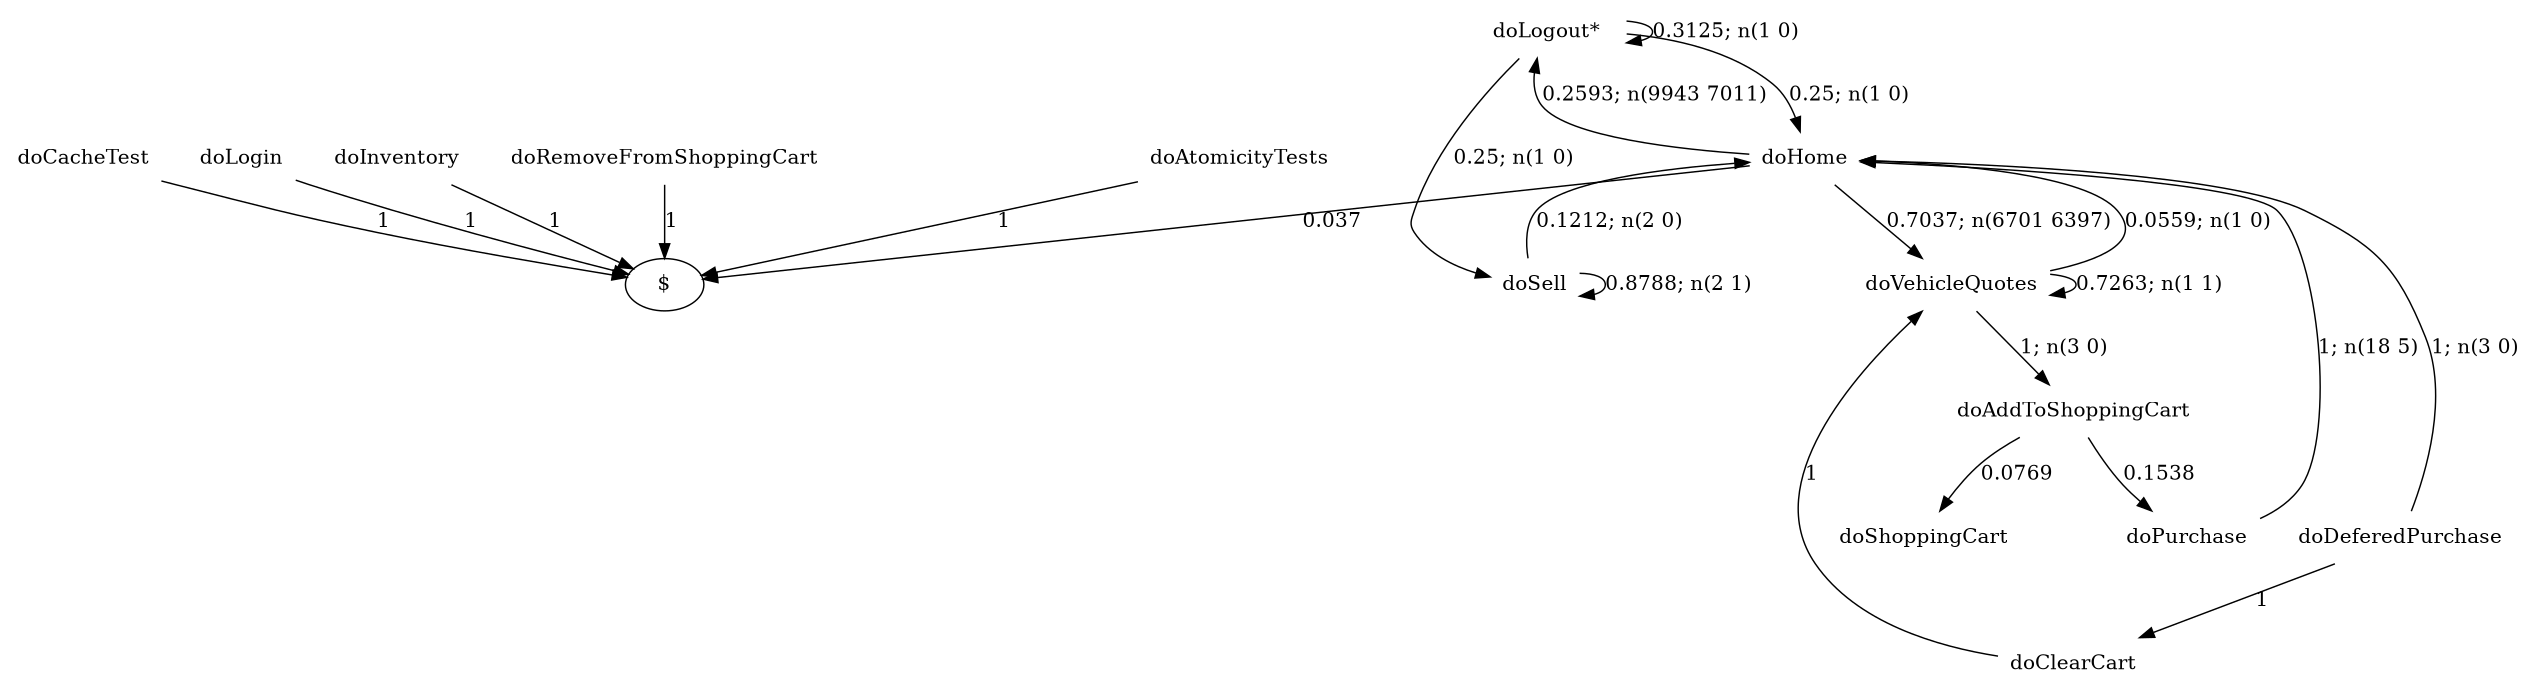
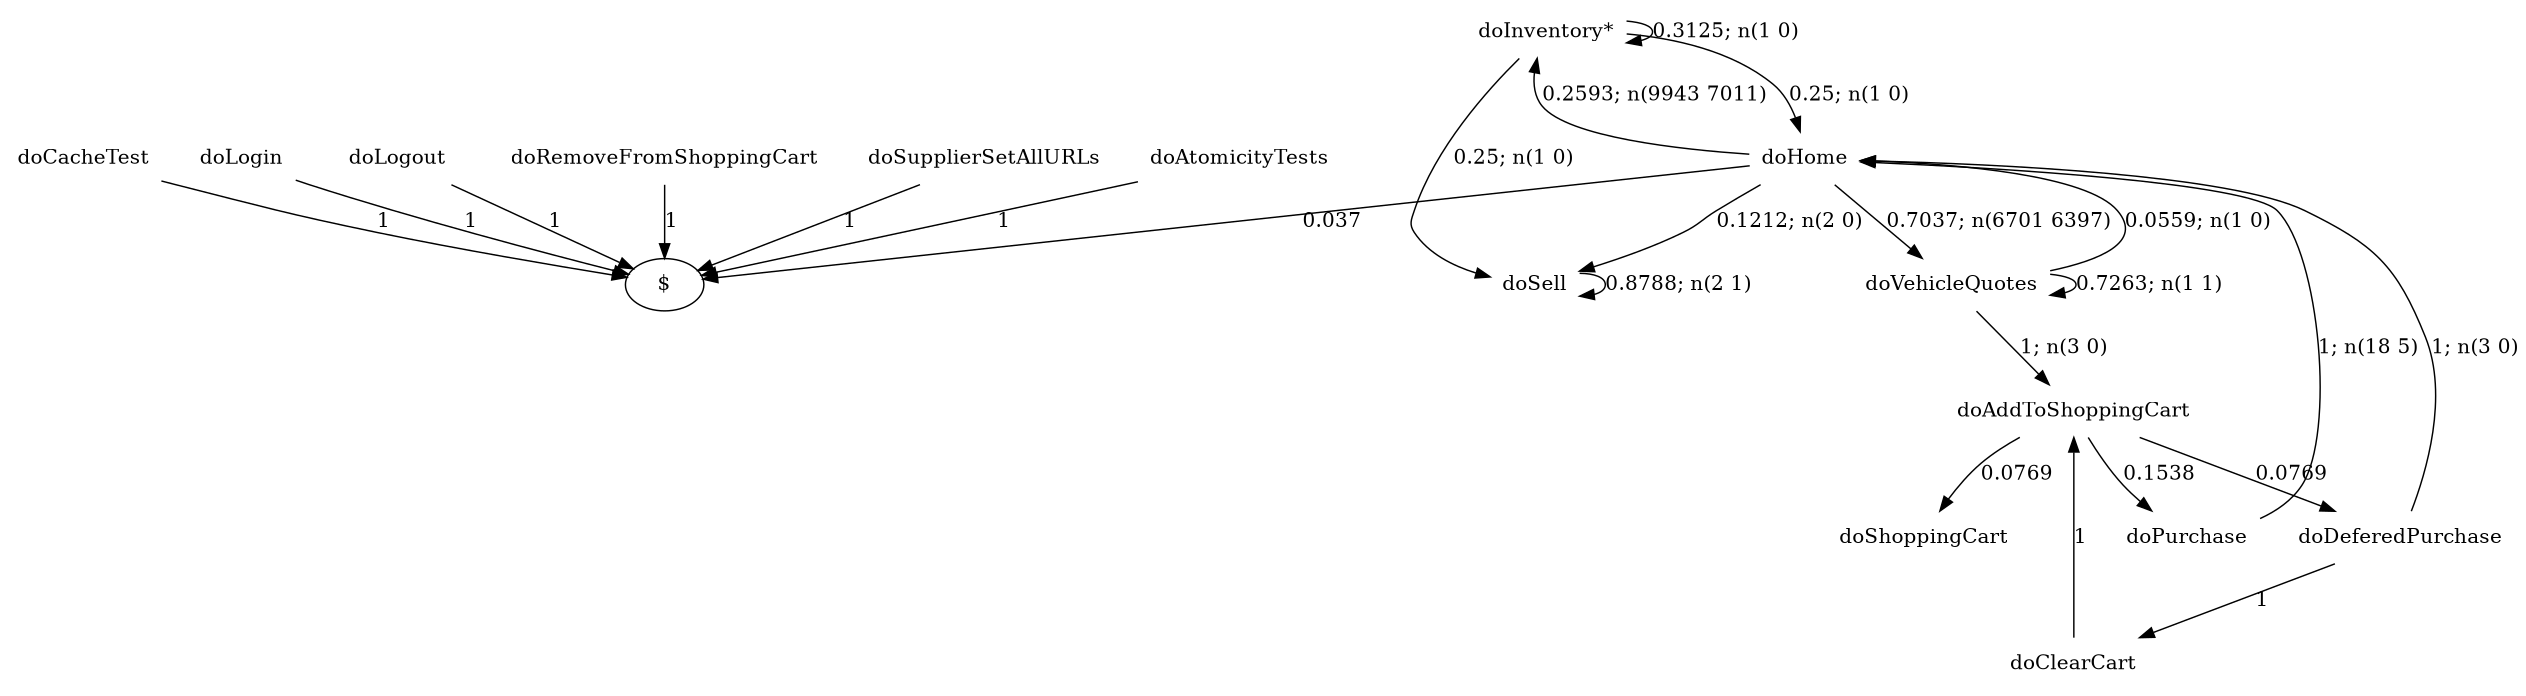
(1546, 32) -> (1546, 32)
(397, 158) -> (397, 158)
none -> (984, 158)
(1559, 196) -> (1681, 233)
none -> (2230, 472)
(1801, 531) -> (2074, 545)
